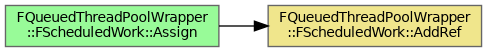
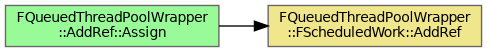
(112, 26) -> (112, 26)
